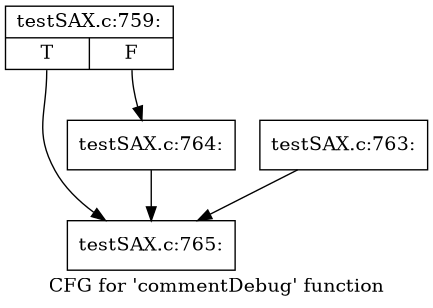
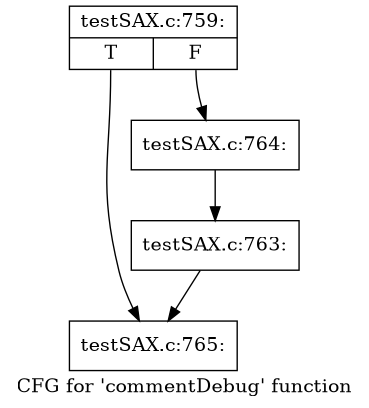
(151, 188) -> (215, 188)
